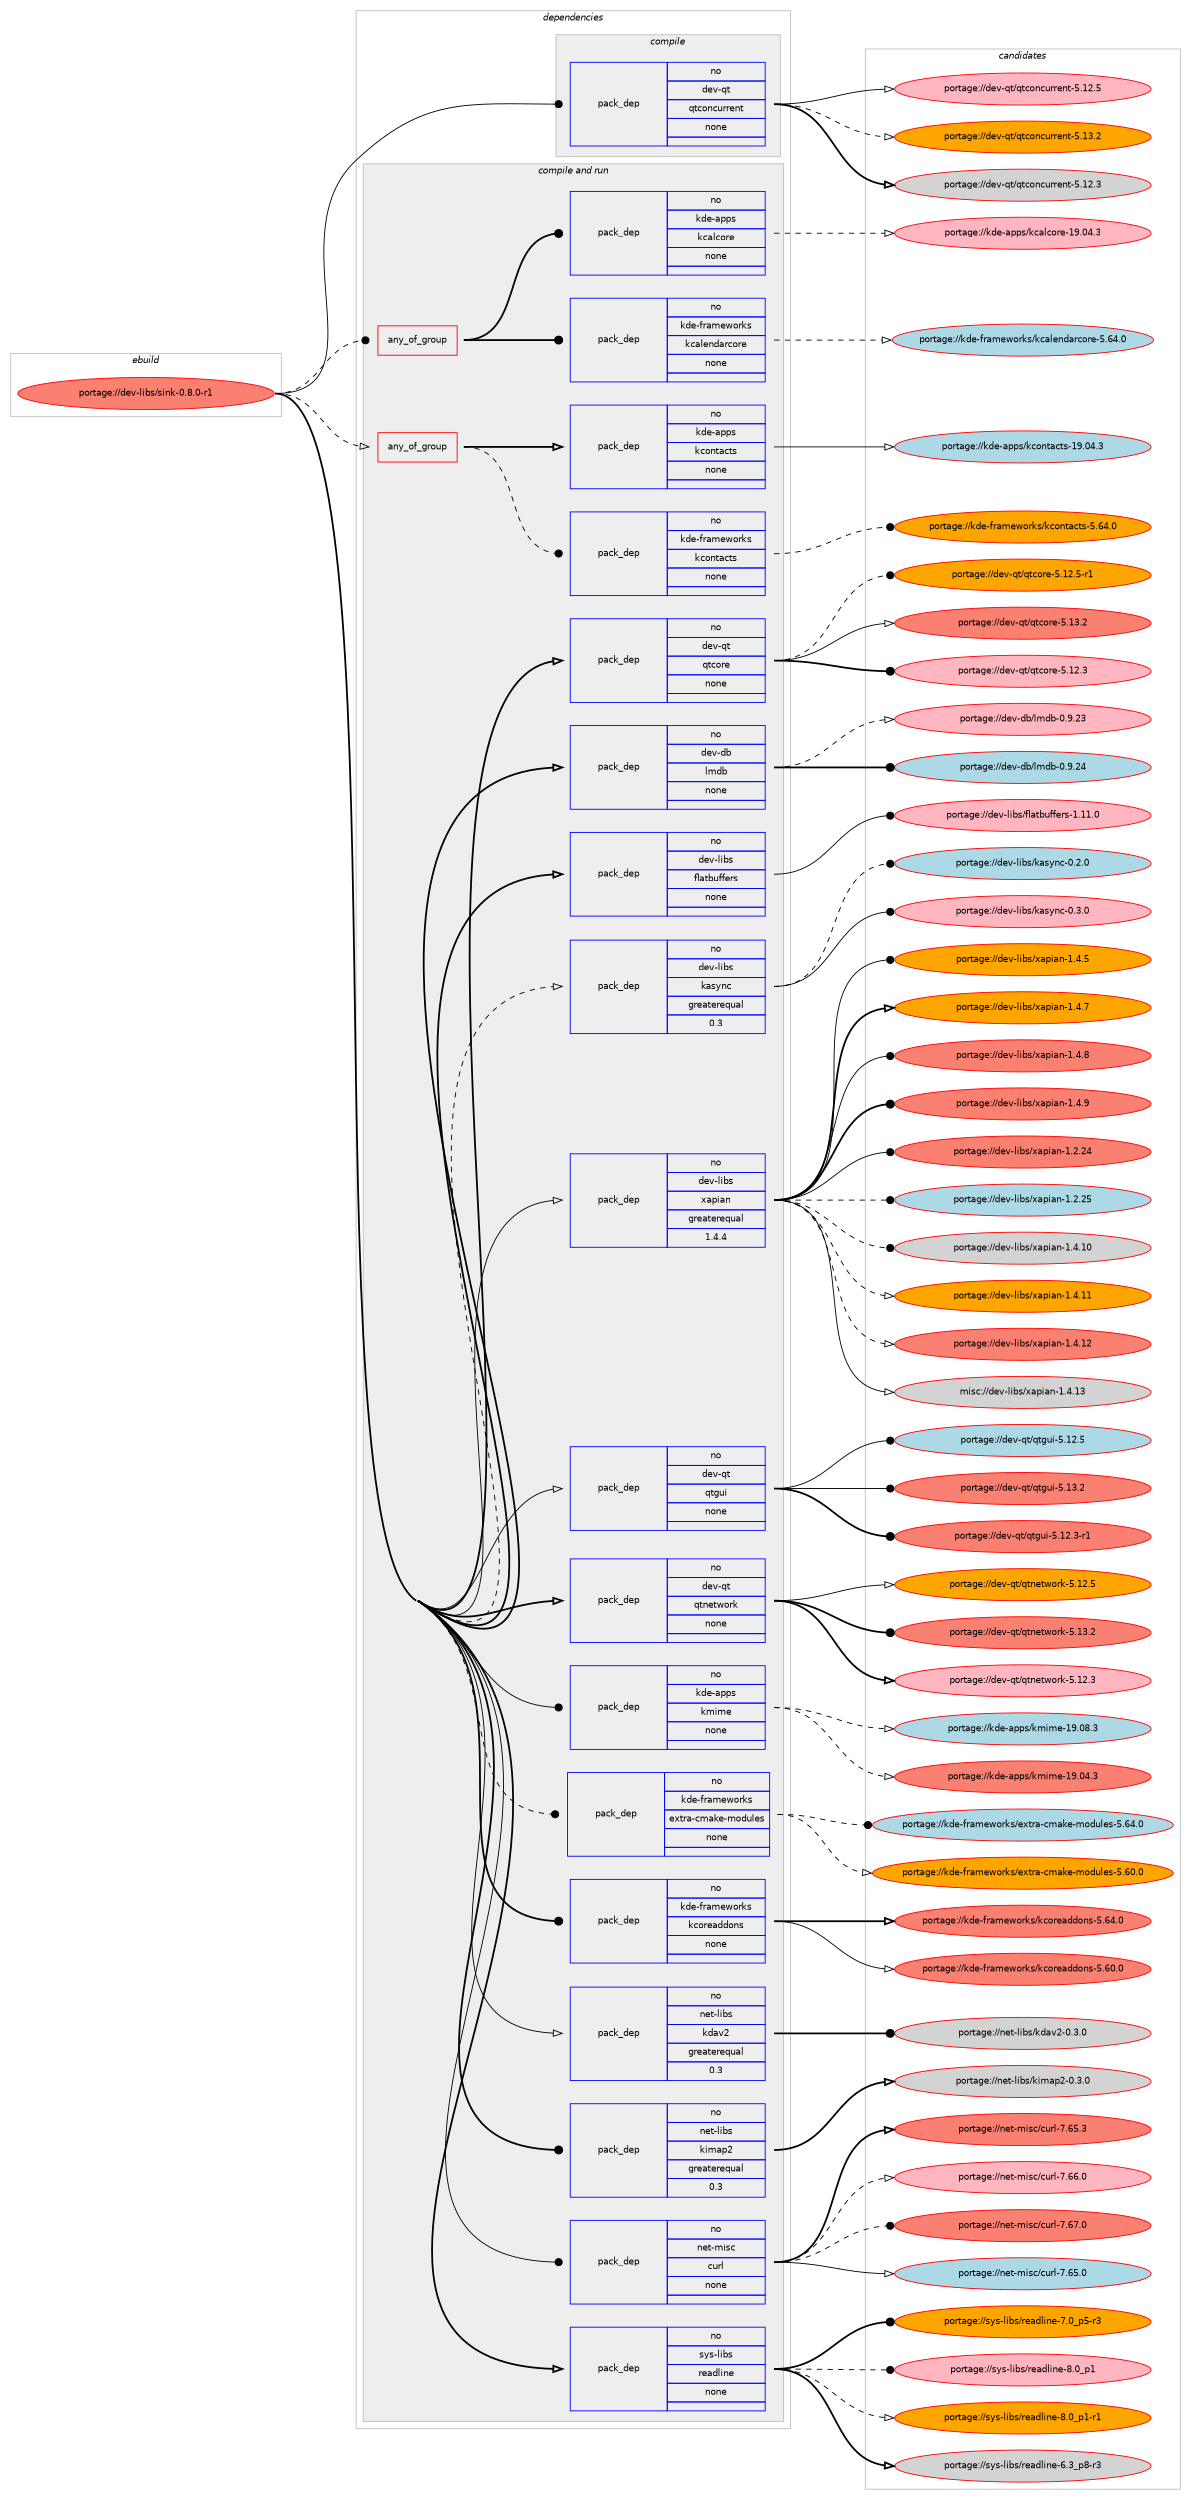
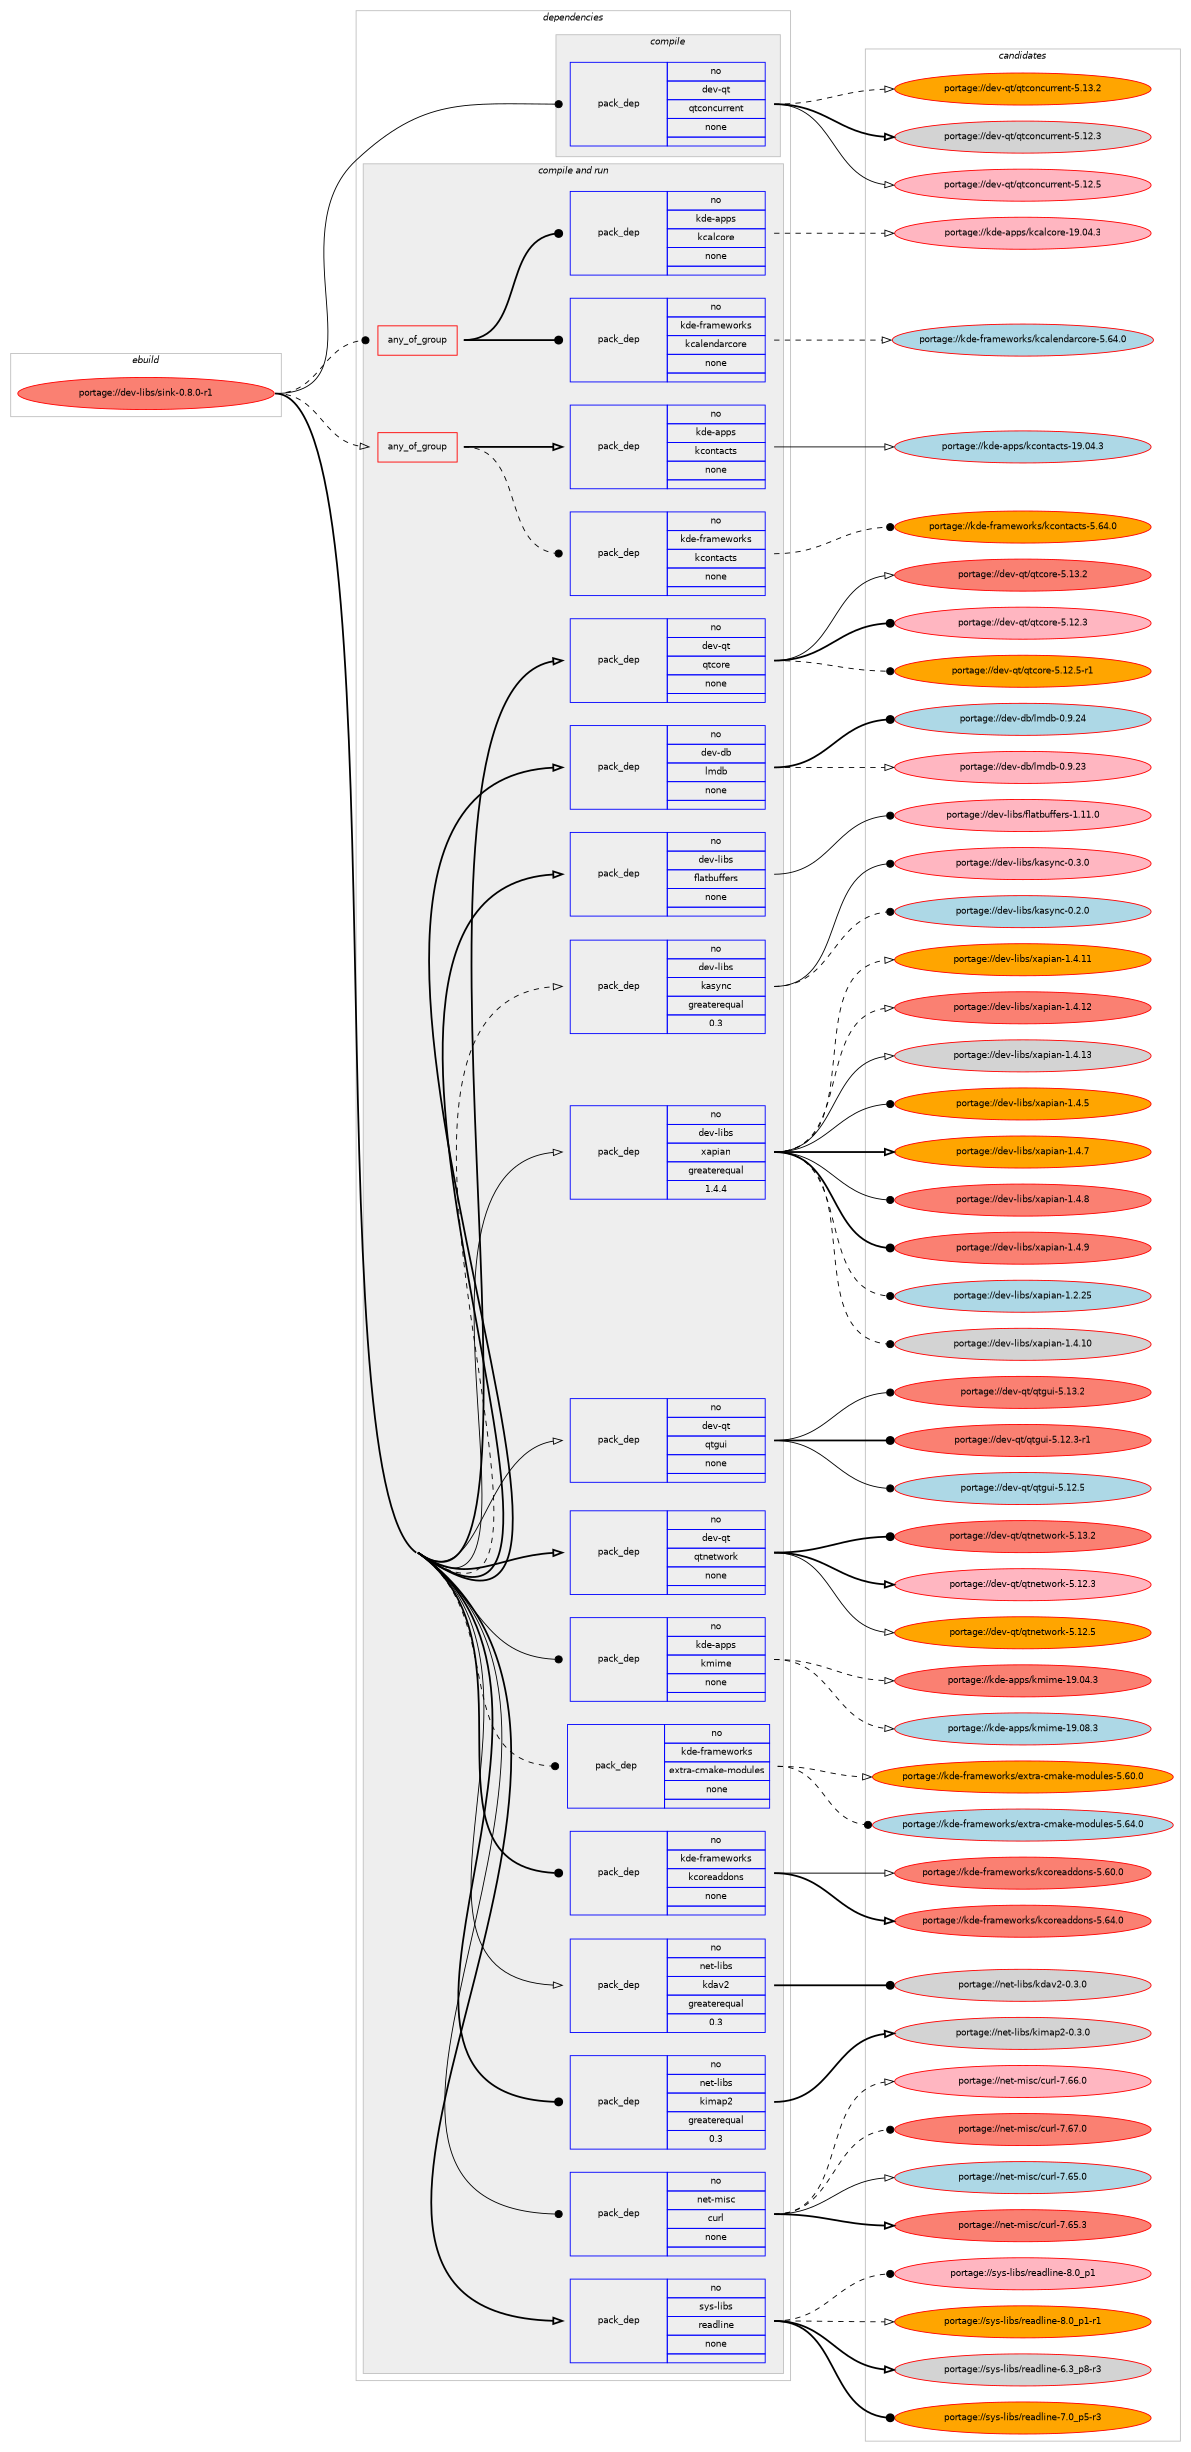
(1023, 1152) -> none
(1023, 1392) -> (1023, 1056)
